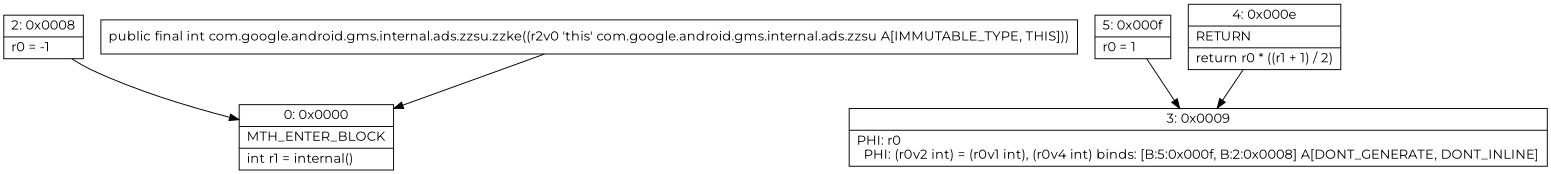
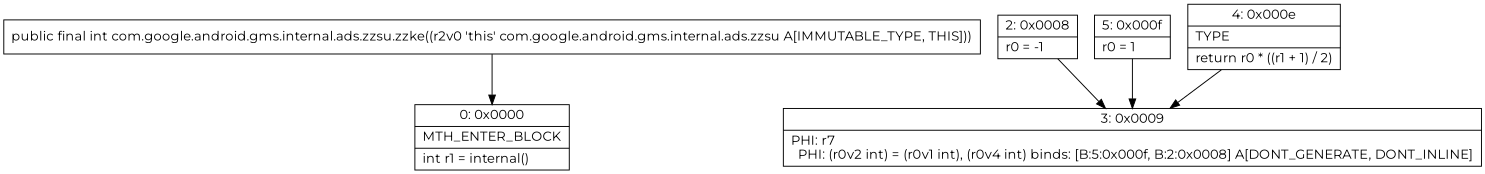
(1224, 36) -> (1213, 36)
(149, 93) -> (1078, 80)
(881, 141) -> (815, 141)
